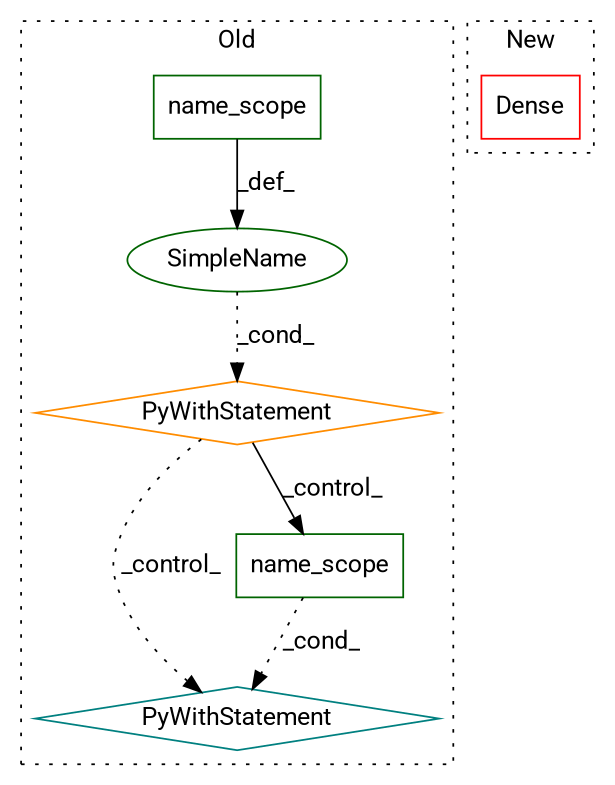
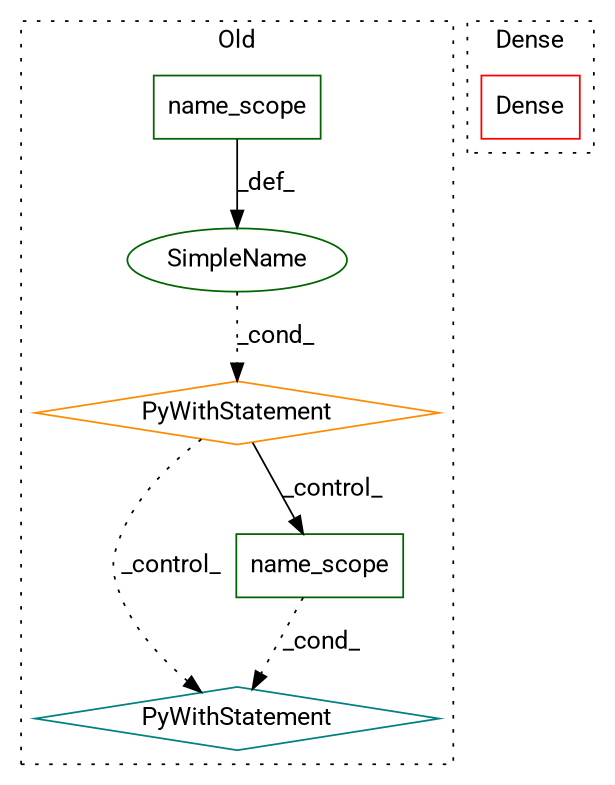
(531, 41) -> (531, 41)
